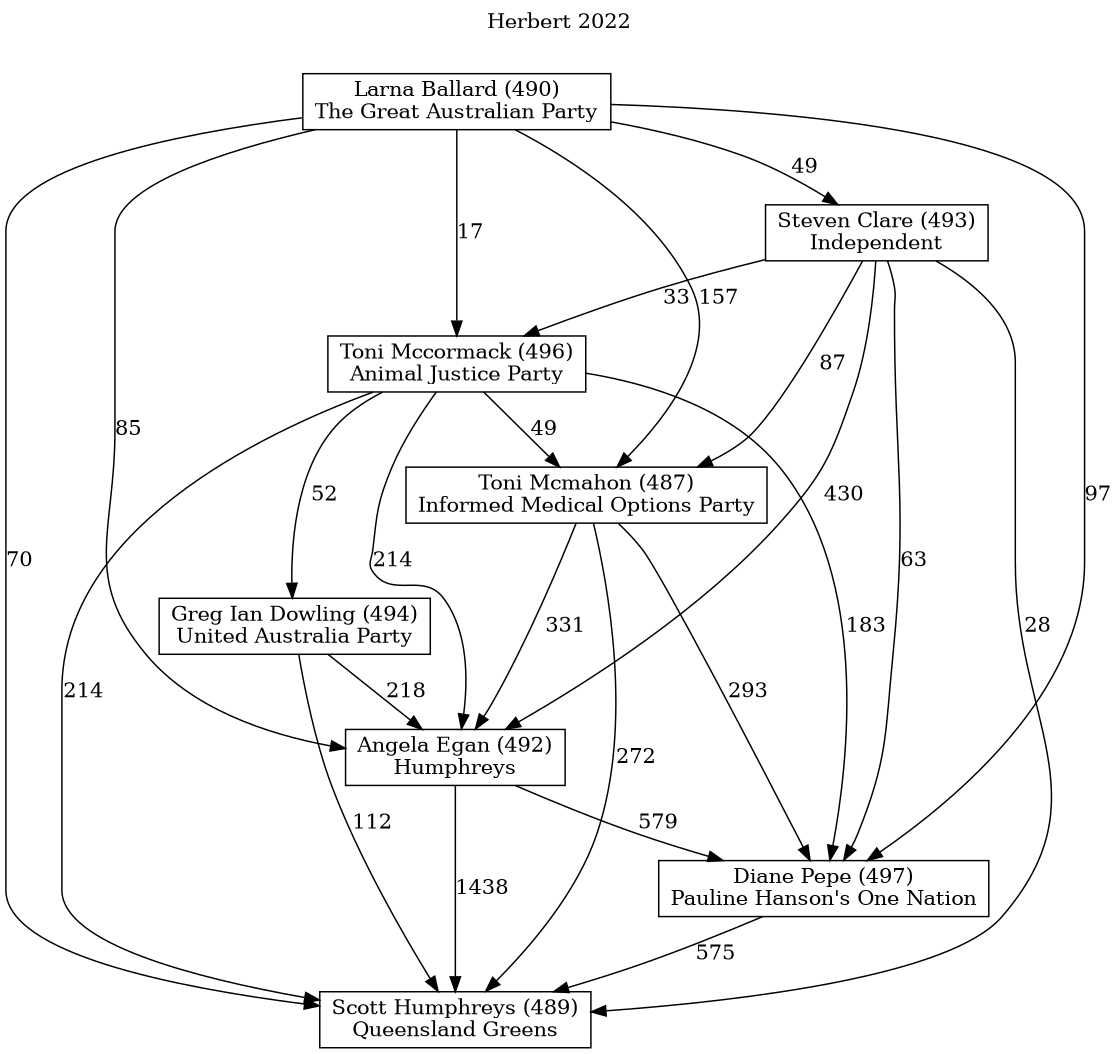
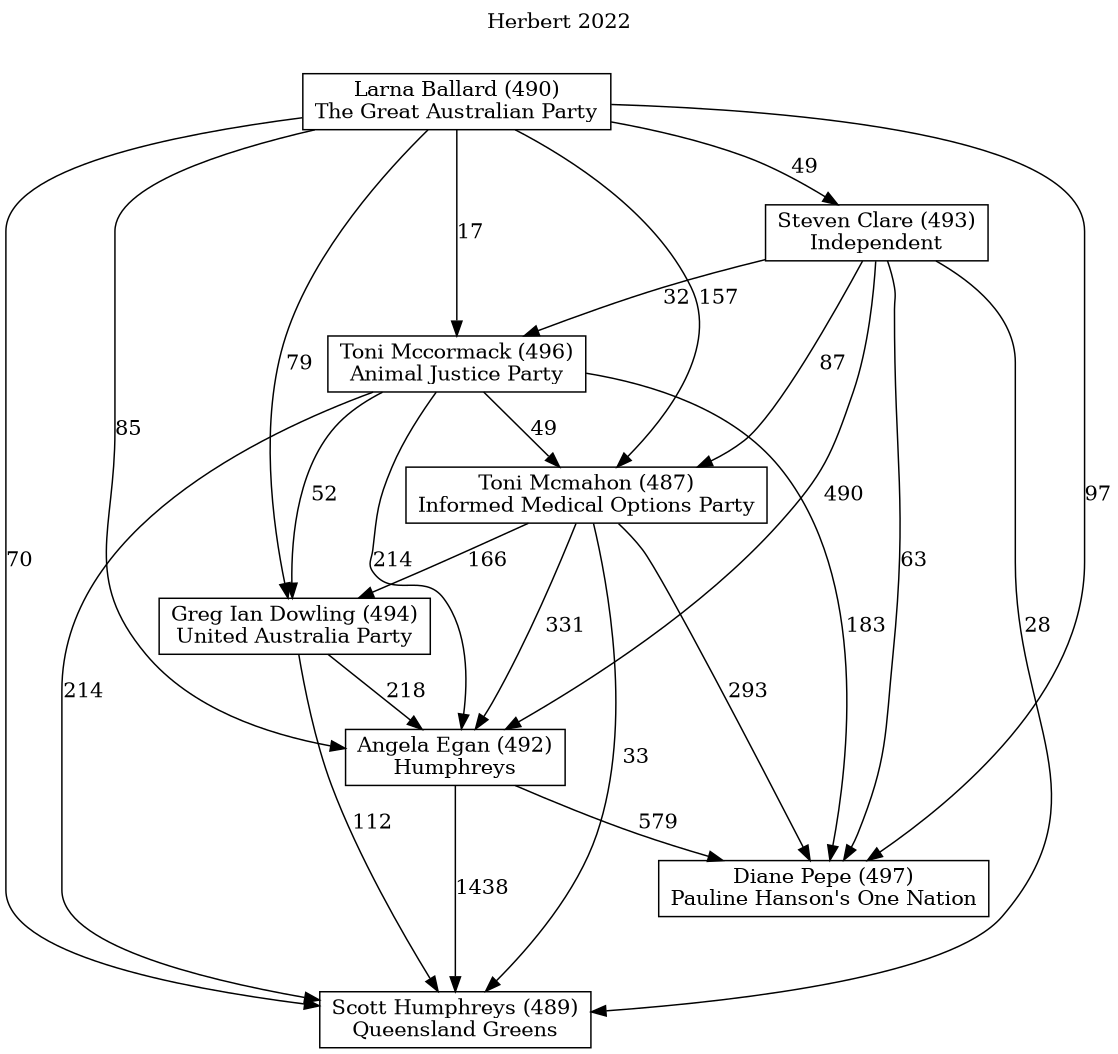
(677, 298) -> (677, 298)
none -> (286, 335)
(844, 495) -> (844, 495)
none -> (451, 558)
(637, 757) -> (637, 757)
(666, 955) -> none
